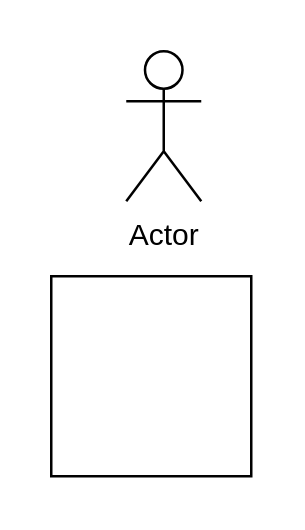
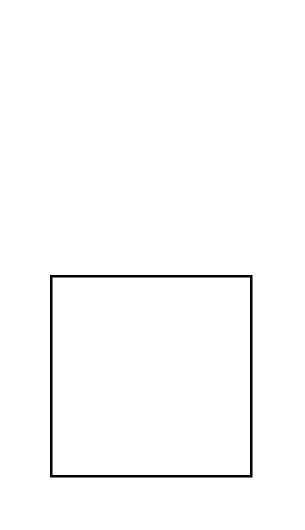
(164, 126) -> none
